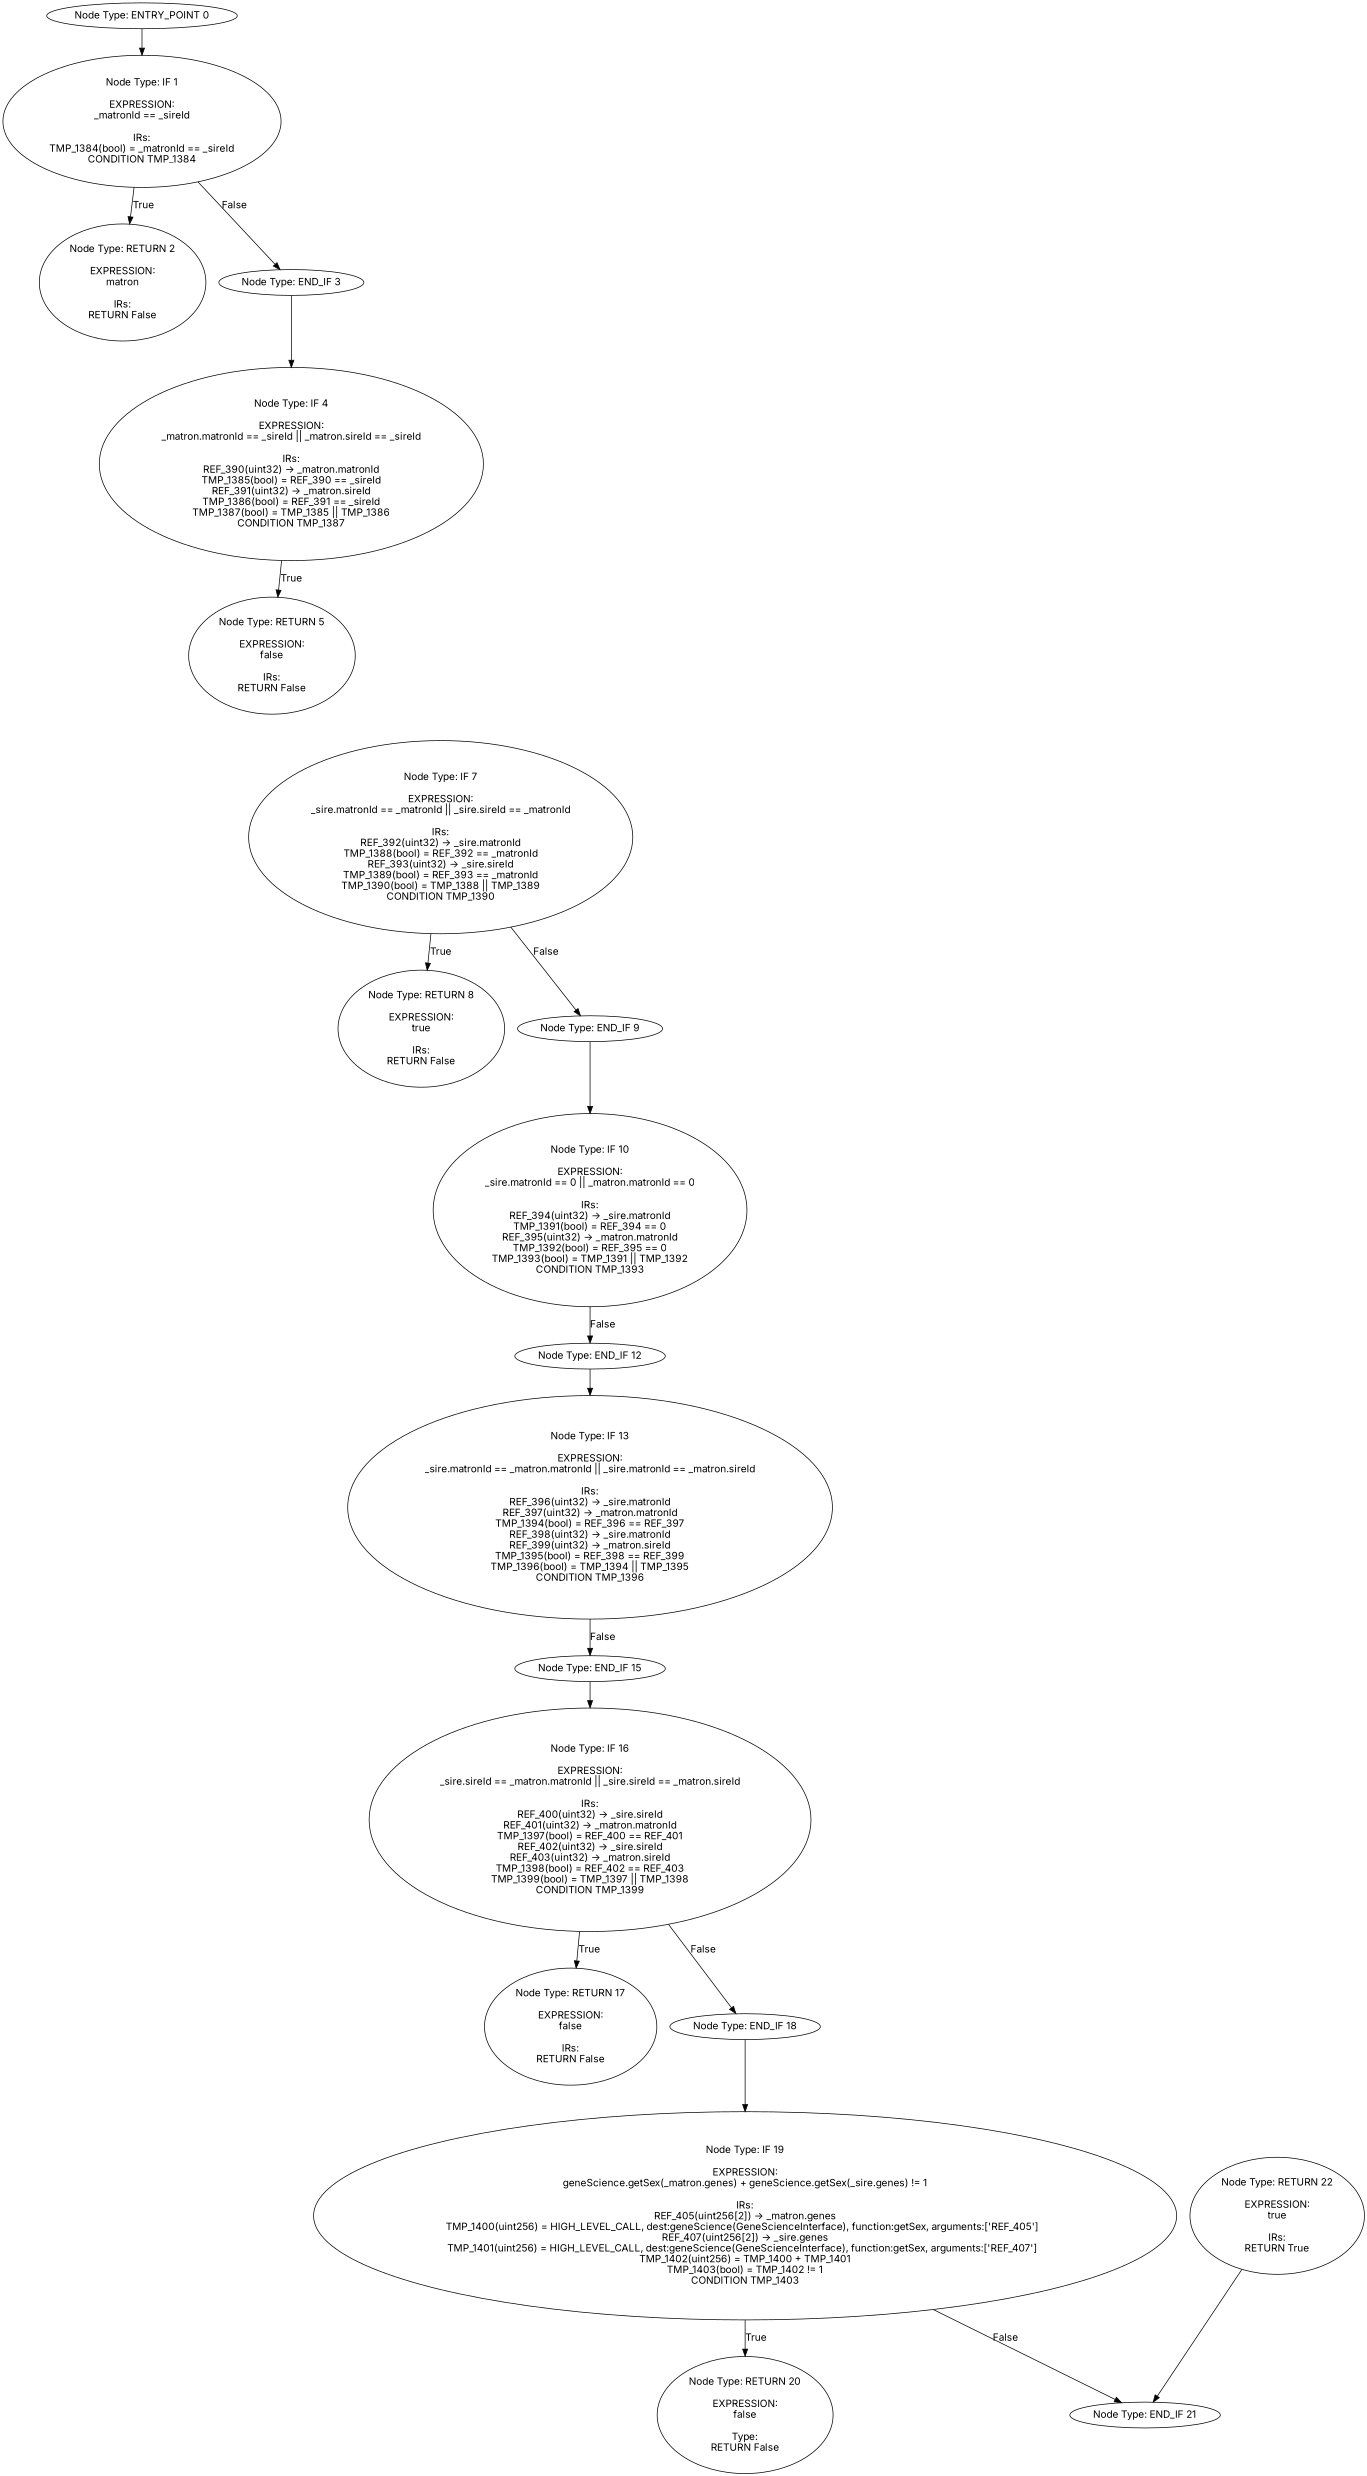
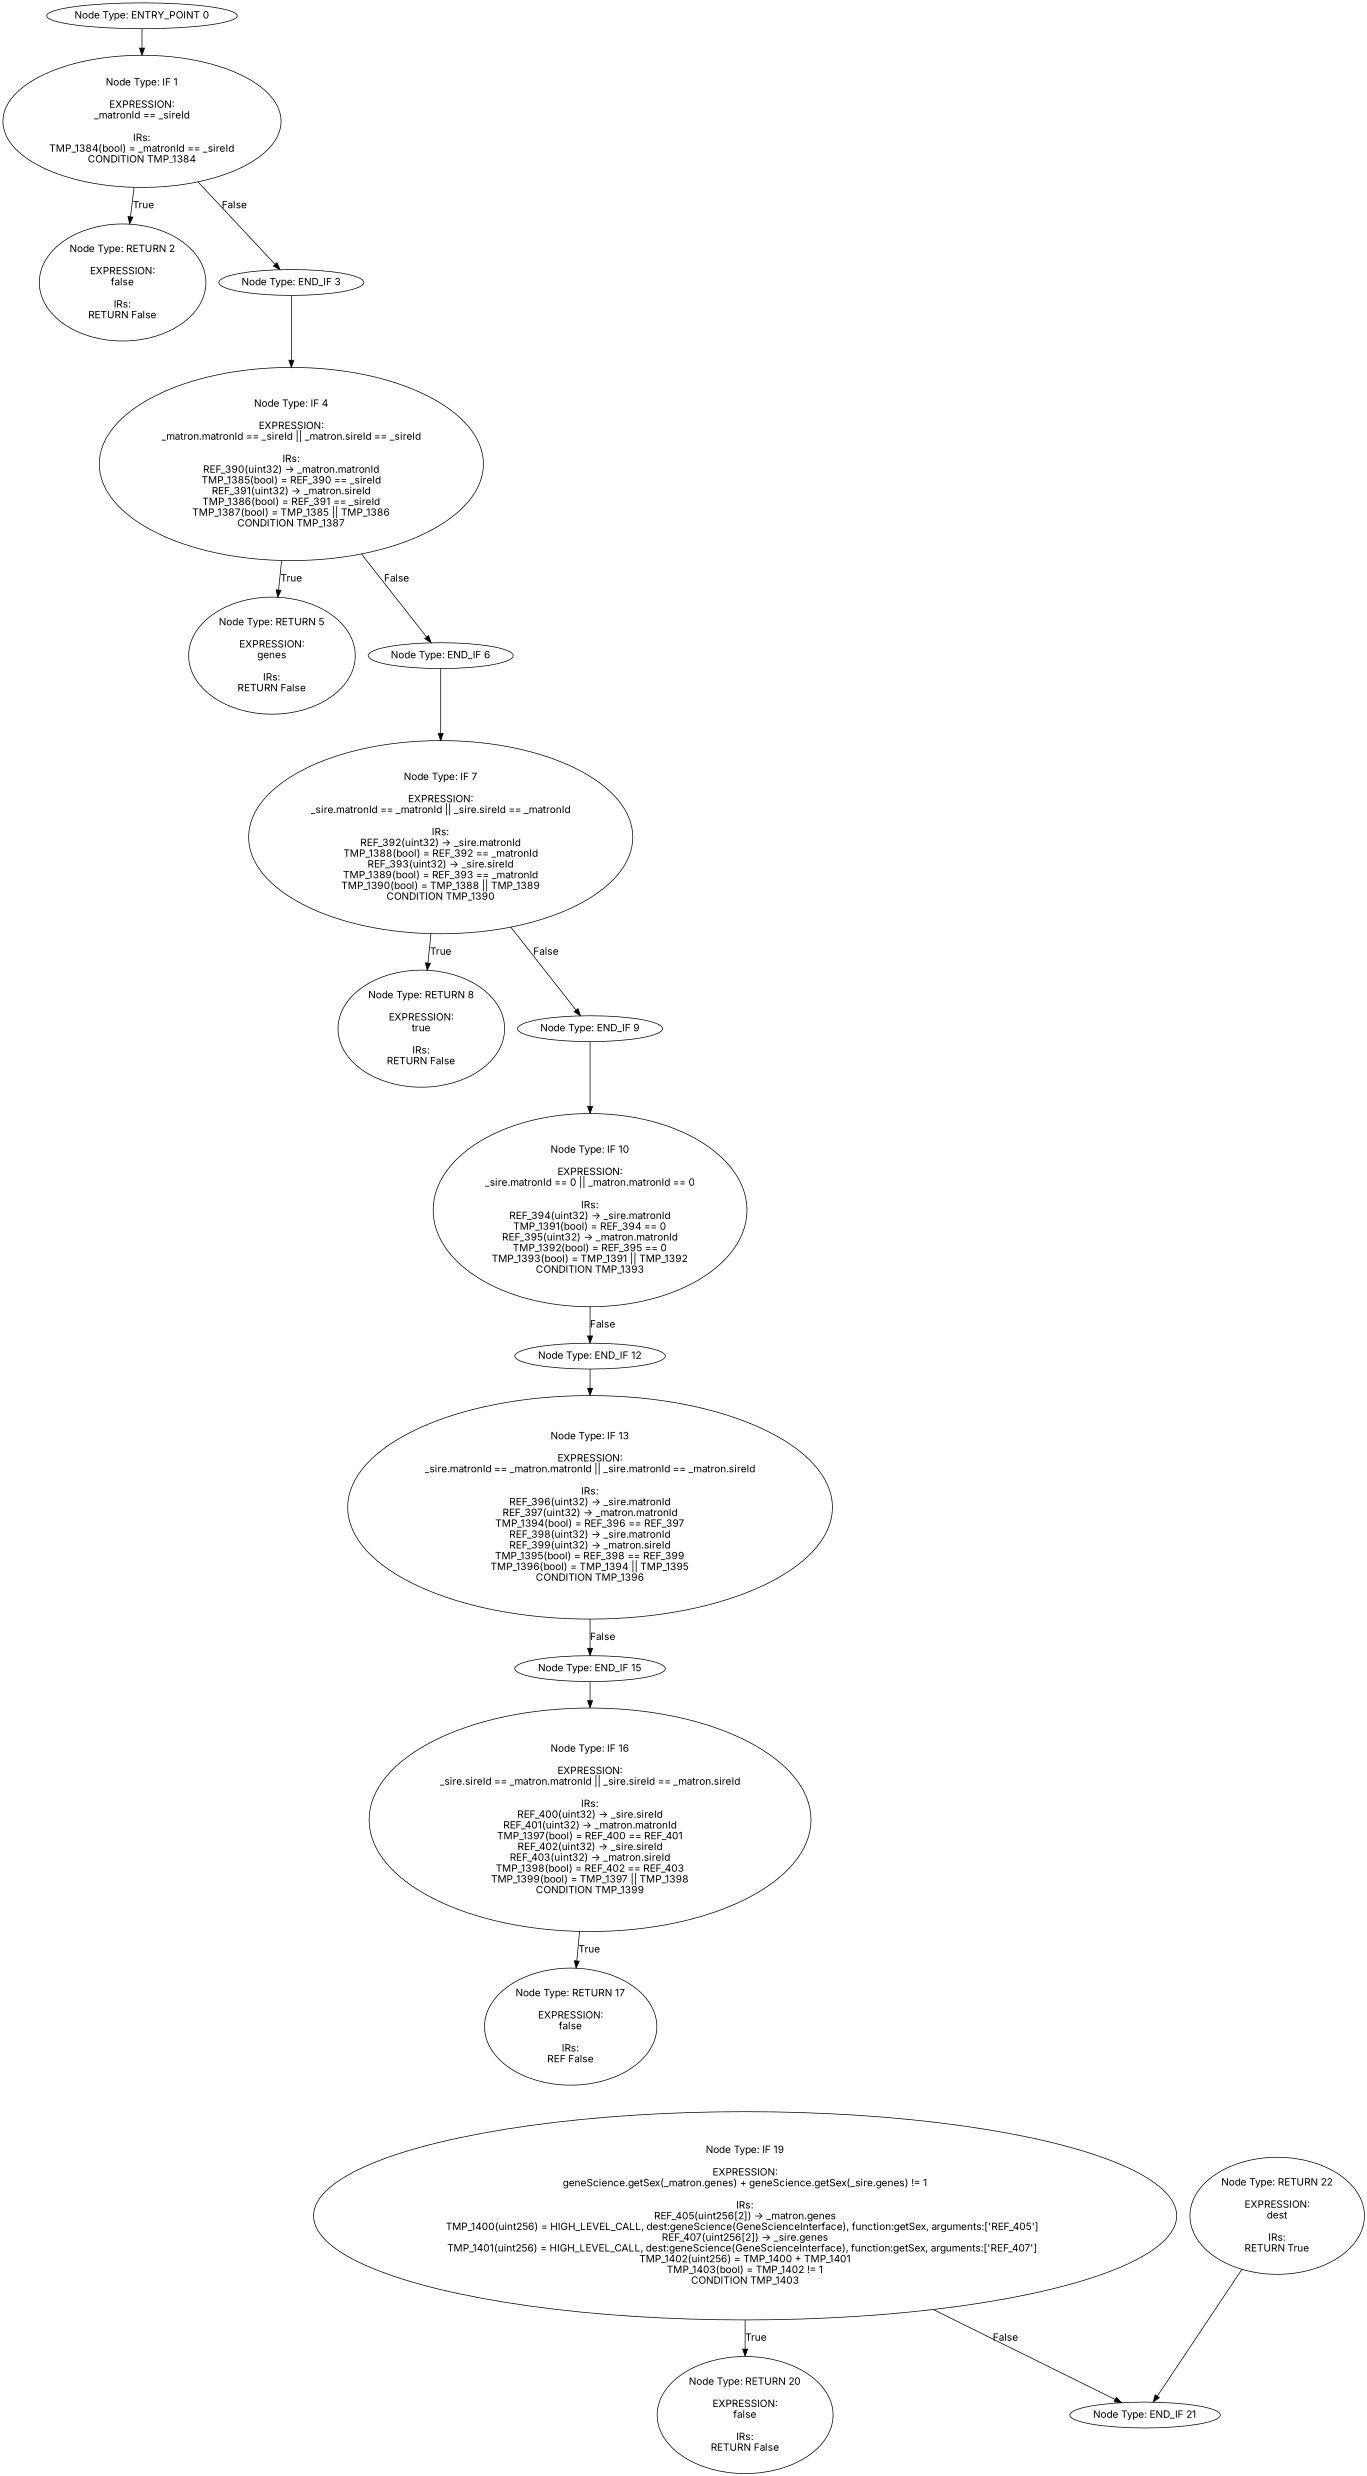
(123, 282) -> (123, 282)
(272, 656) -> (272, 656)
none -> (441, 656)
(571, 2027) -> (571, 2027)
(745, 2027) -> none
(1277, 2216) -> (1277, 2216)
(745, 2415) -> (745, 2415)
